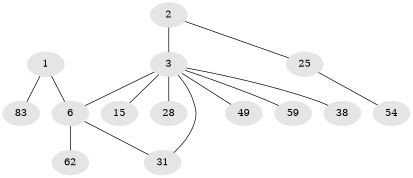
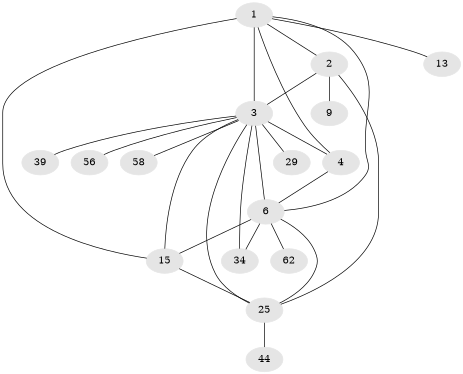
none -> (292, 40)
none -> (254, 64)
none -> (7, 102)
(21, 113) -> (442, 64)
(169, 113) -> (292, 163)
(244, 113) -> (40, 163)
(293, 113) -> (90, 163)
none -> (329, 113)
(342, 113) -> (139, 163)
(392, 113) -> (264, 359)
(163, 163) -> (240, 261)
none -> (341, 163)
none -> (208, 218)
none -> (215, 236)
none -> (317, 262)
none -> (215, 286)
